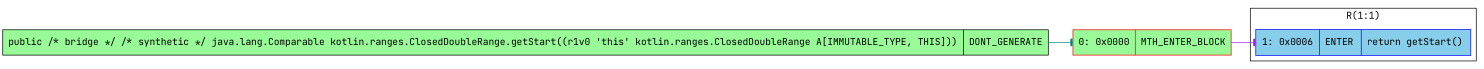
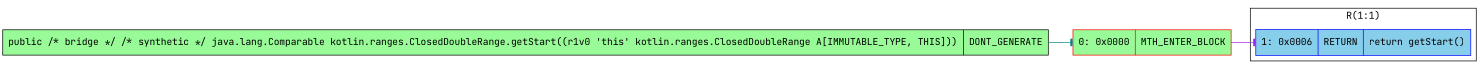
(1339, 42) -> (1341, 42)
